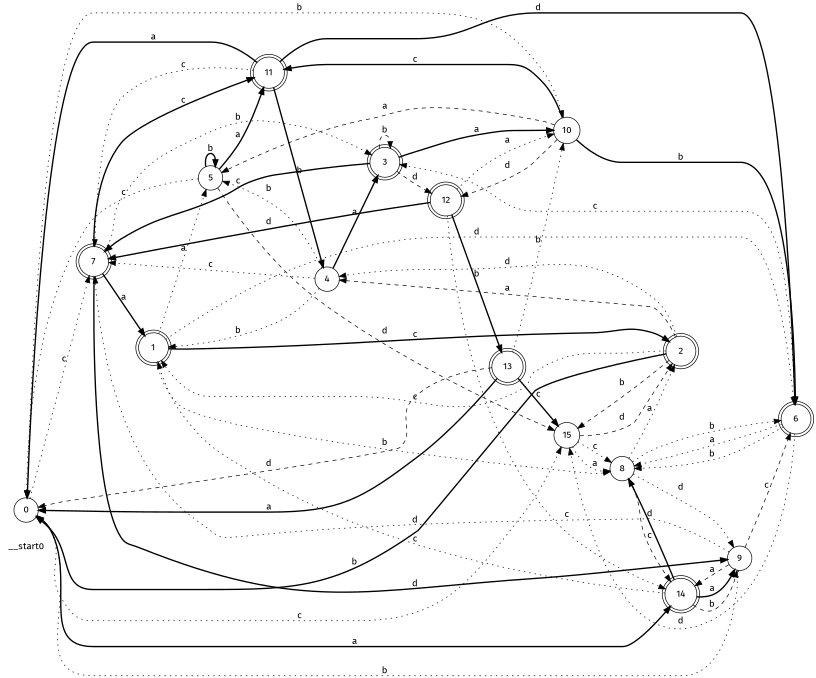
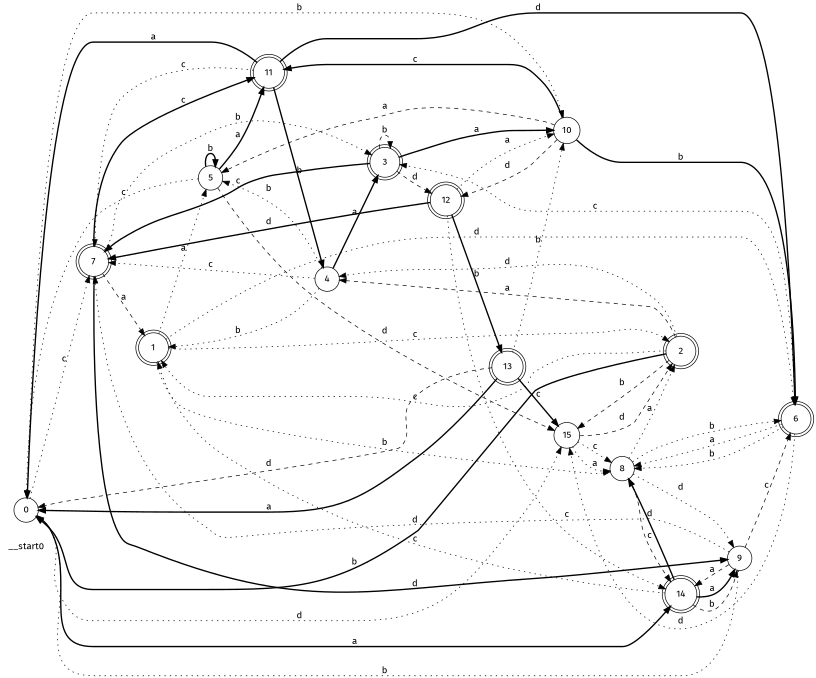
(122, 302) -> (122, 302)
(417, 339) -> (417, 339)
(300, 616) -> (300, 616)
